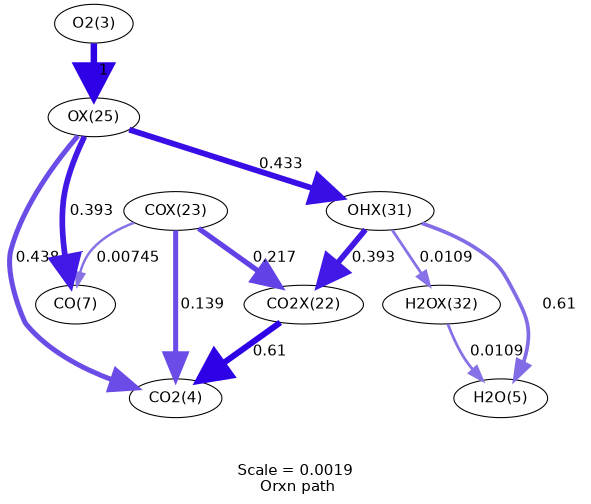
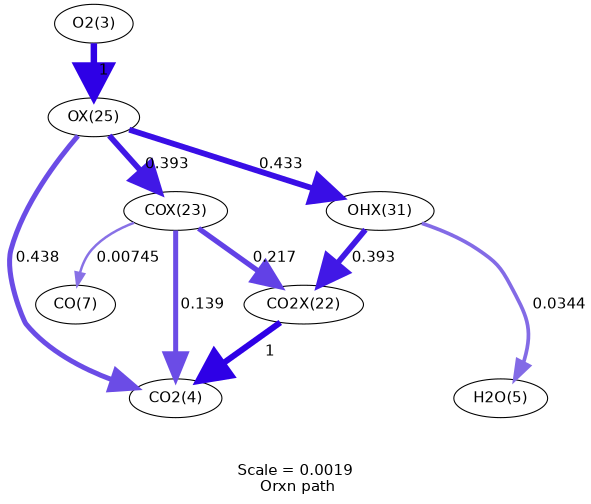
(64, 195) -> (125, 153)
(442, 305) -> none
(557, 305) -> (557, 305)
(268, 351) -> (268, 351)
